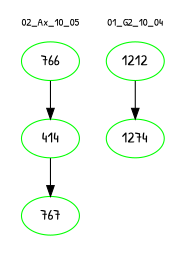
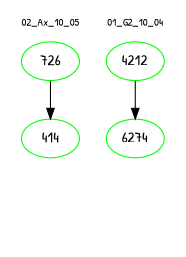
(50, 61) -> (50, 61)
(135, 61) -> (135, 61)
(135, 138) -> (135, 138)
(50, 216) -> none
